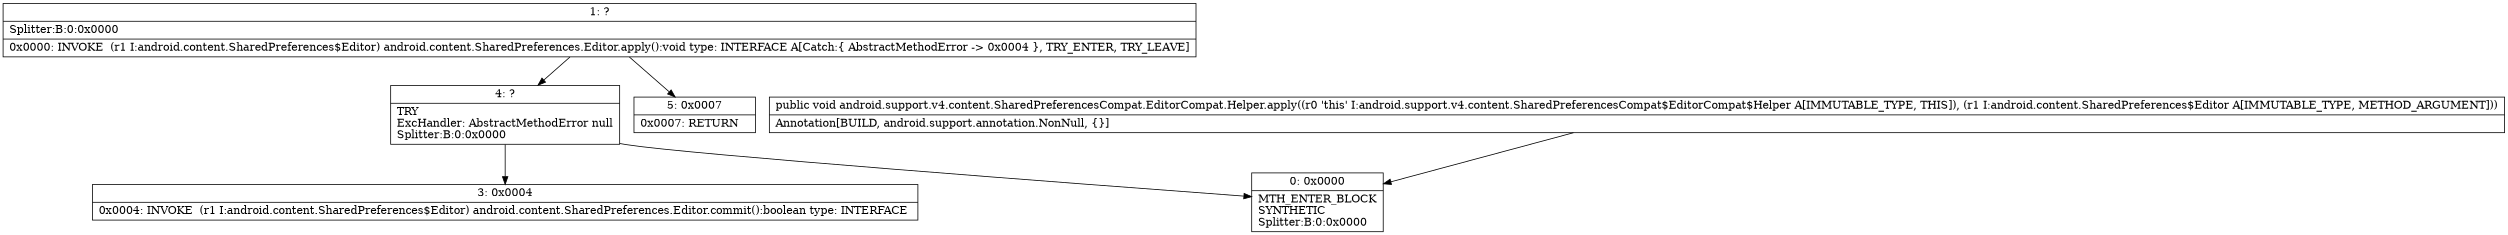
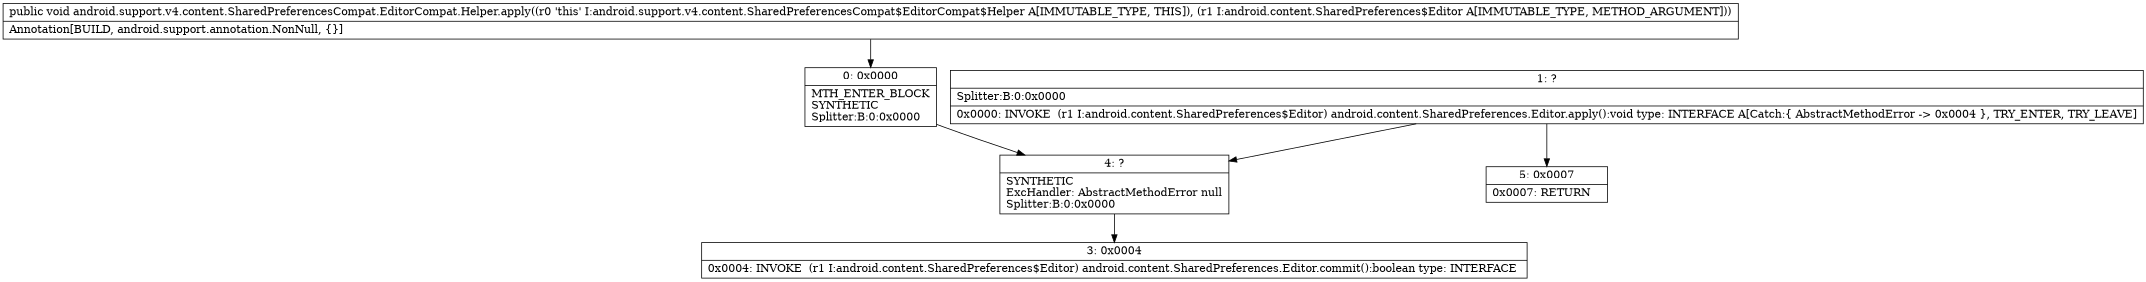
(408, 112) -> (1040, 181)
(932, 172) -> (977, 139)
